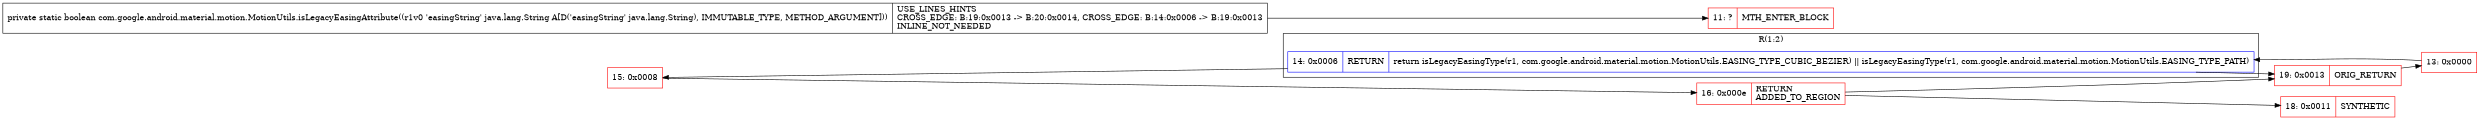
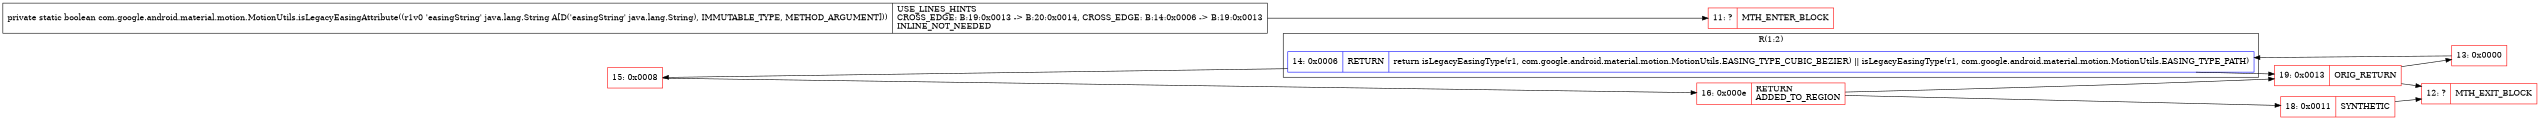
none -> (2479, 94)
